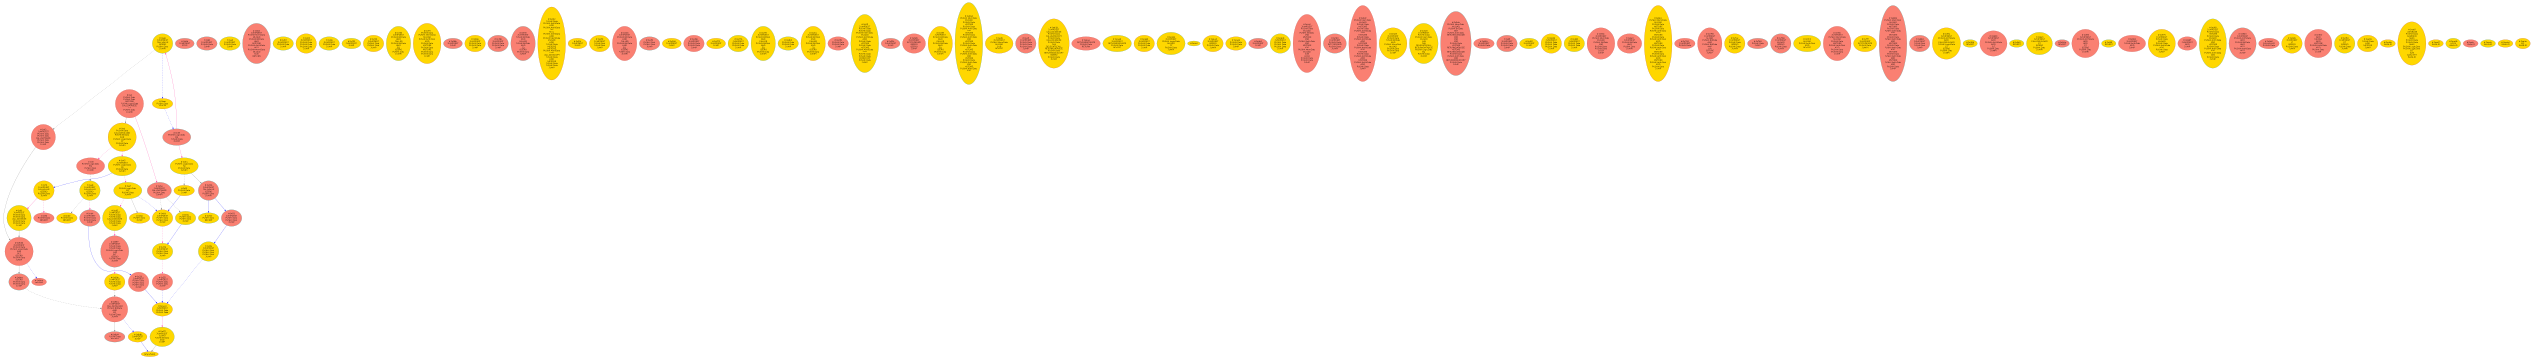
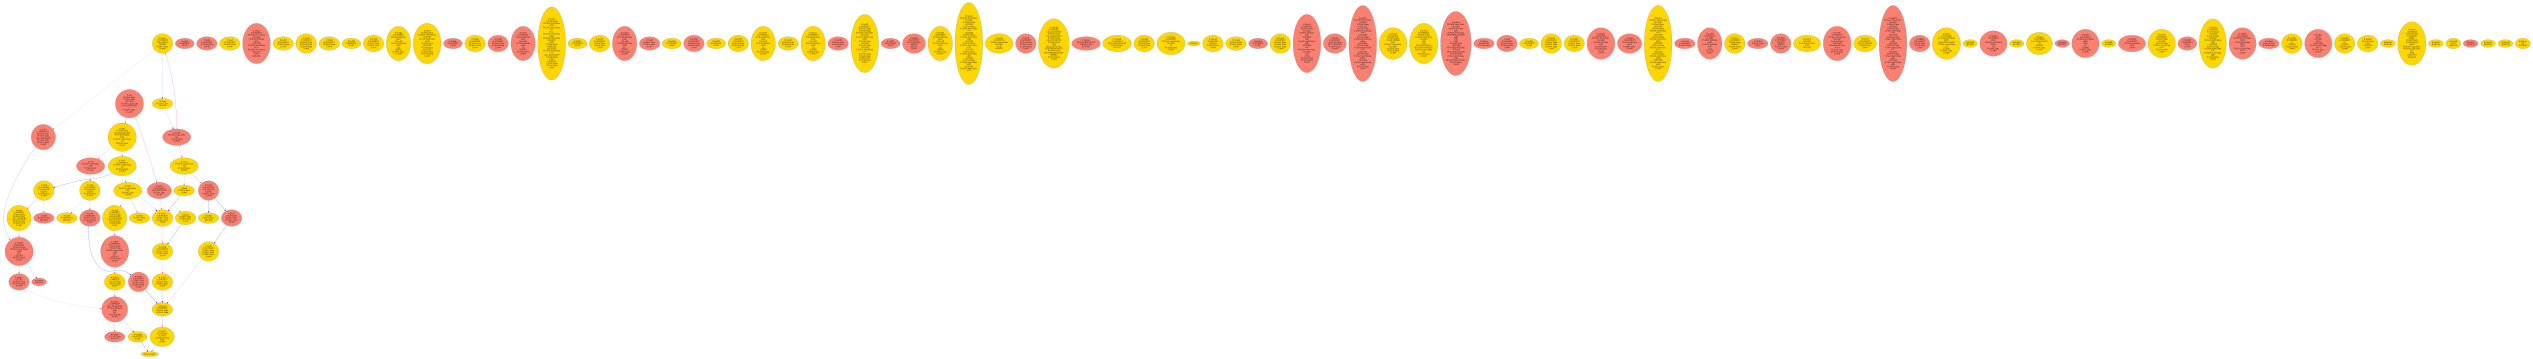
(162, 282) -> (162, 282)
